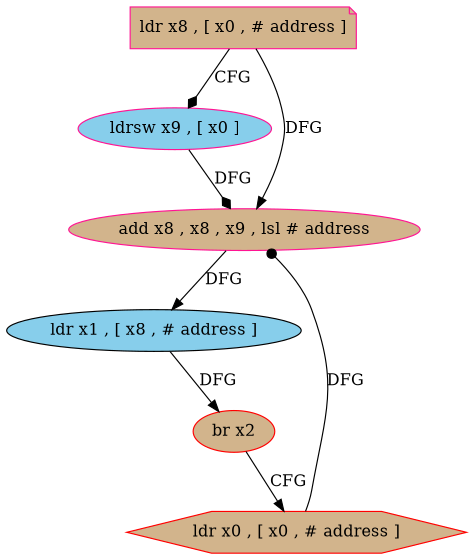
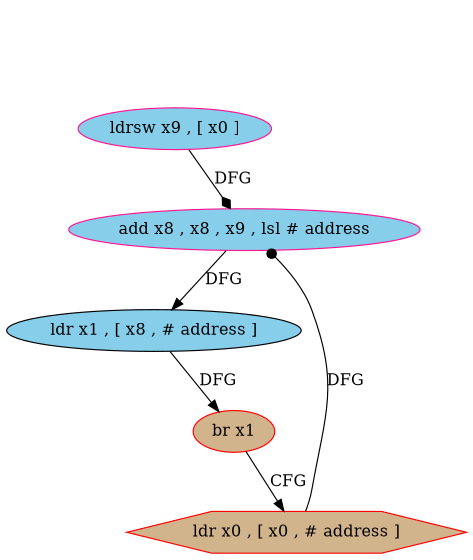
(243, 28) -> none
(244, 230) -> (244, 230)
(234, 431) -> (234, 431)
